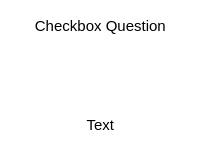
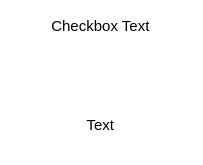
(101, 27) -> (101, 27)
